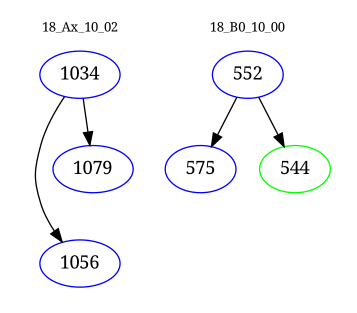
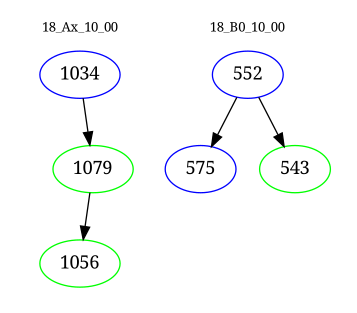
(80, 28) -> (80, 28)
(37, 163) -> (88, 210)
(93, 169) -> (93, 169)
(295, 169) -> (295, 169)
(80, 264) -> (80, 264)
